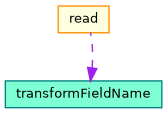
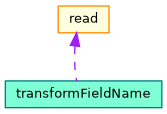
(92, 50) -> (75, 64)
